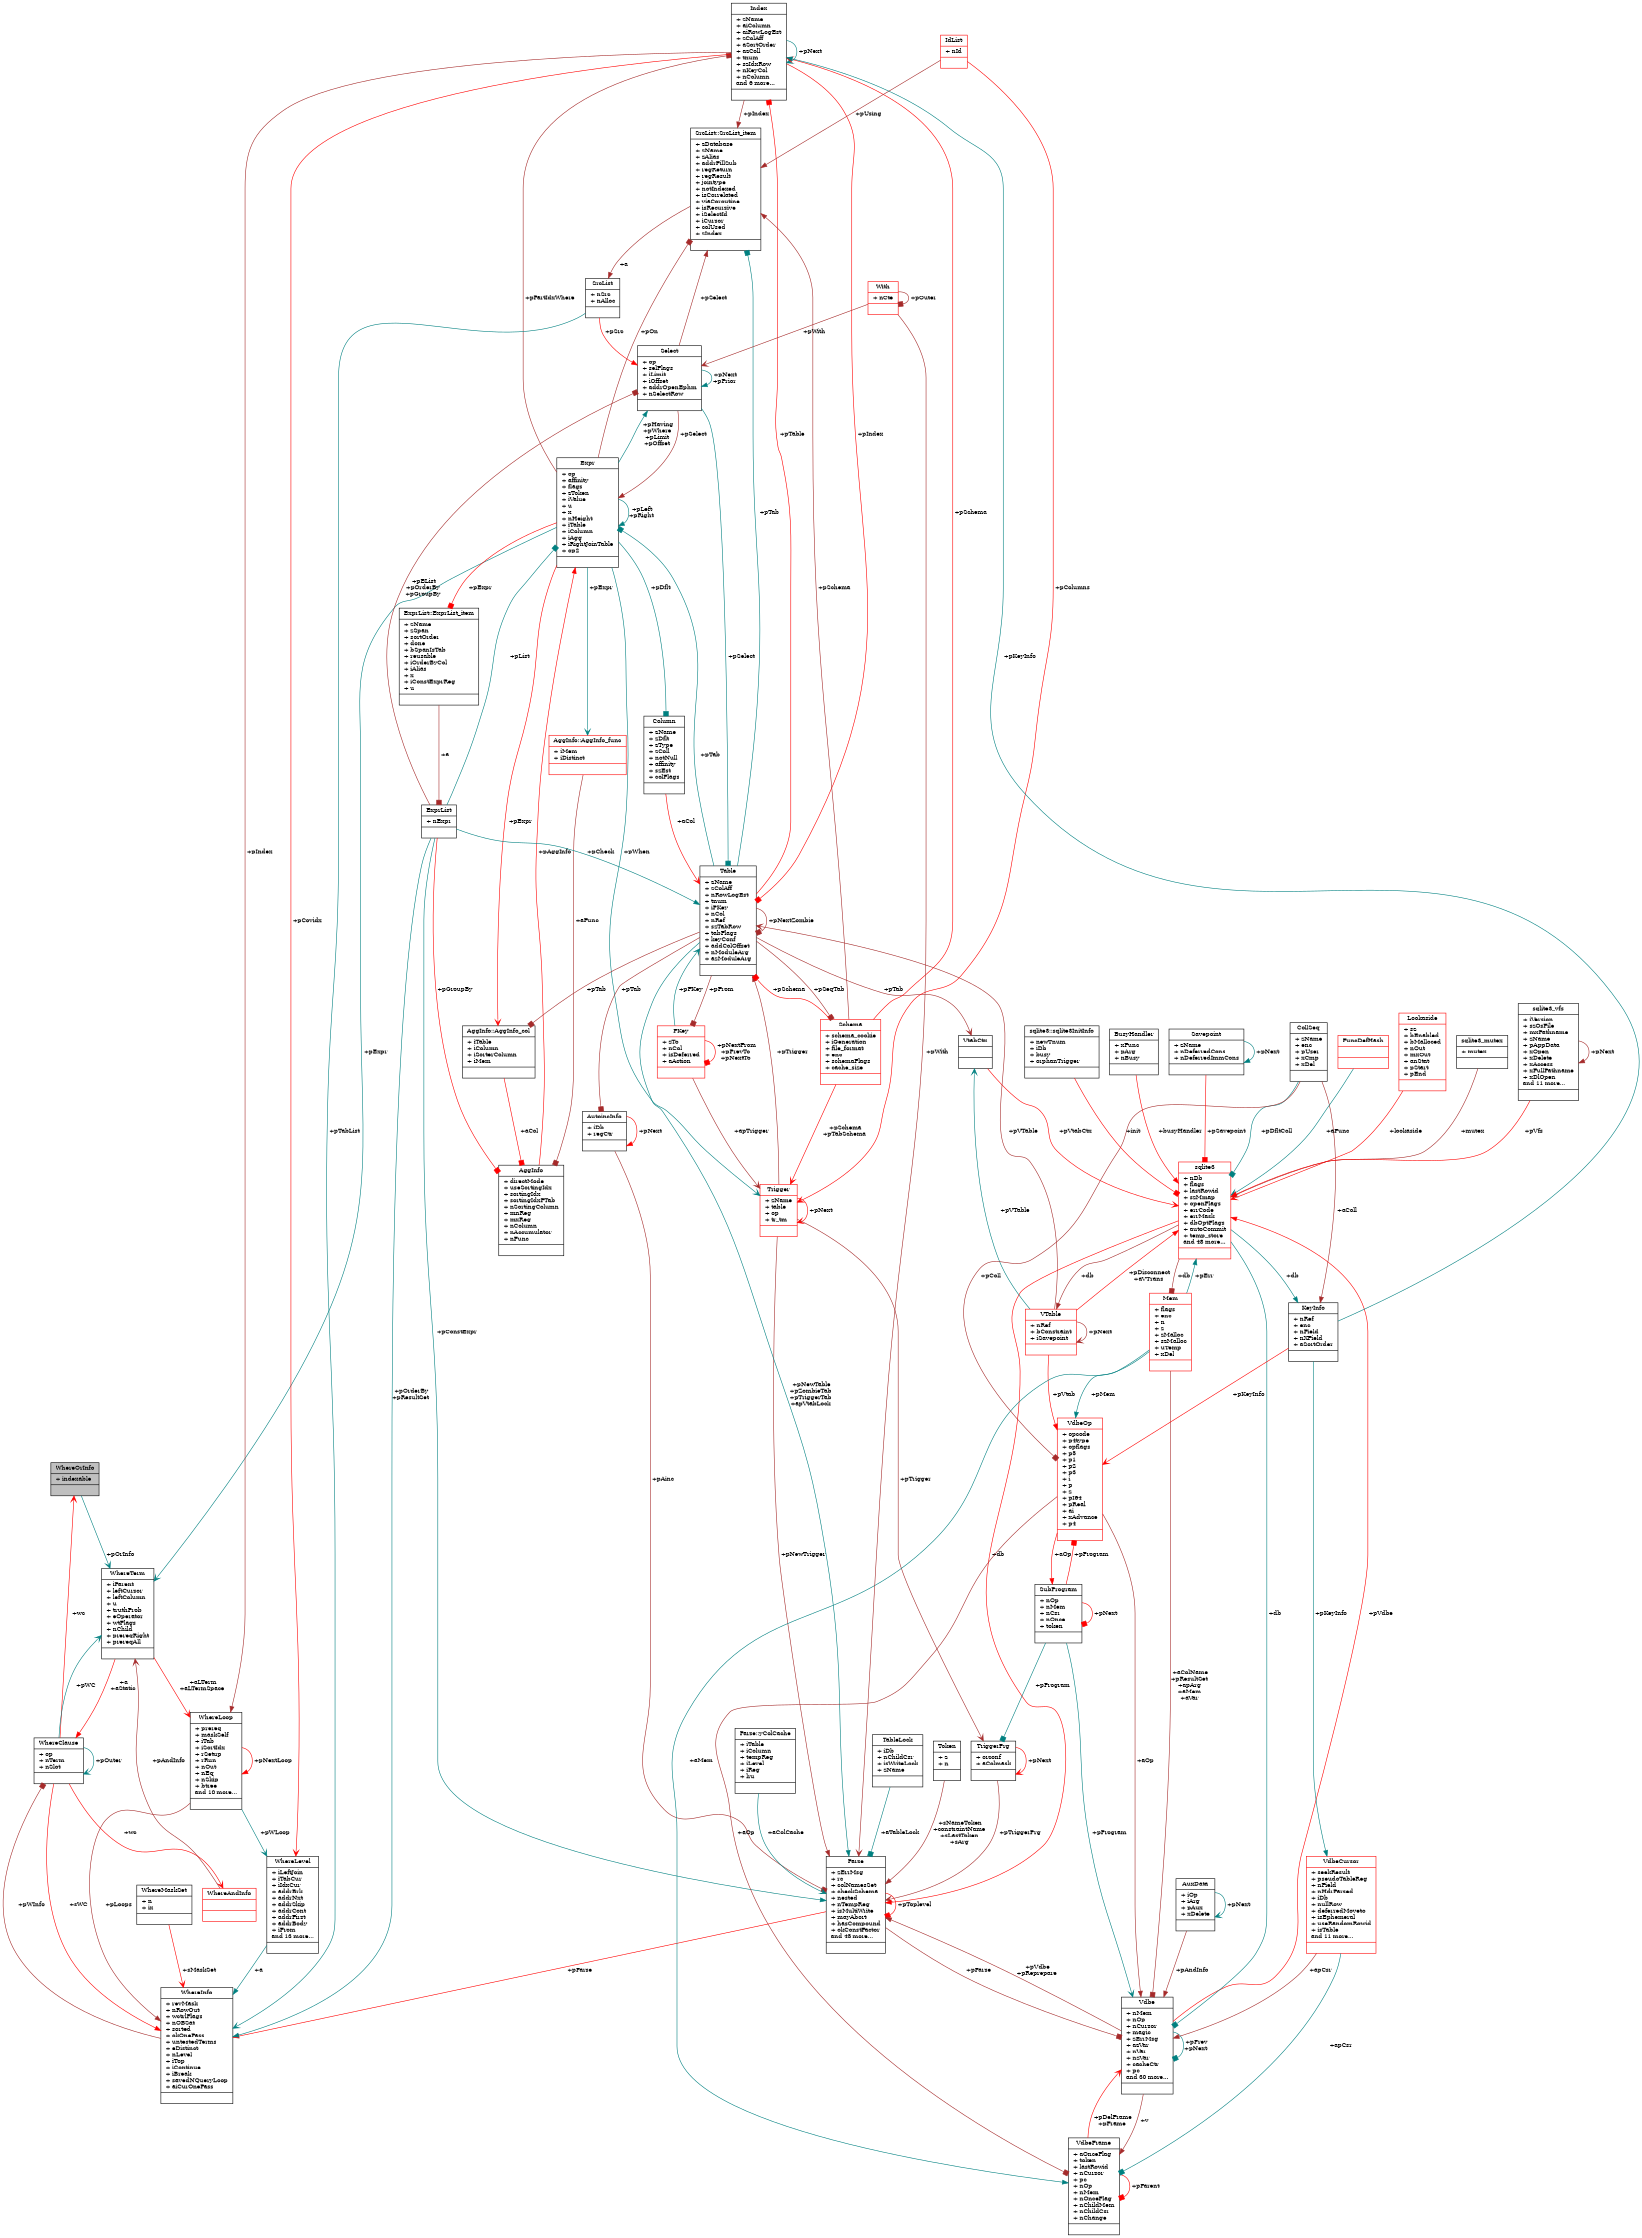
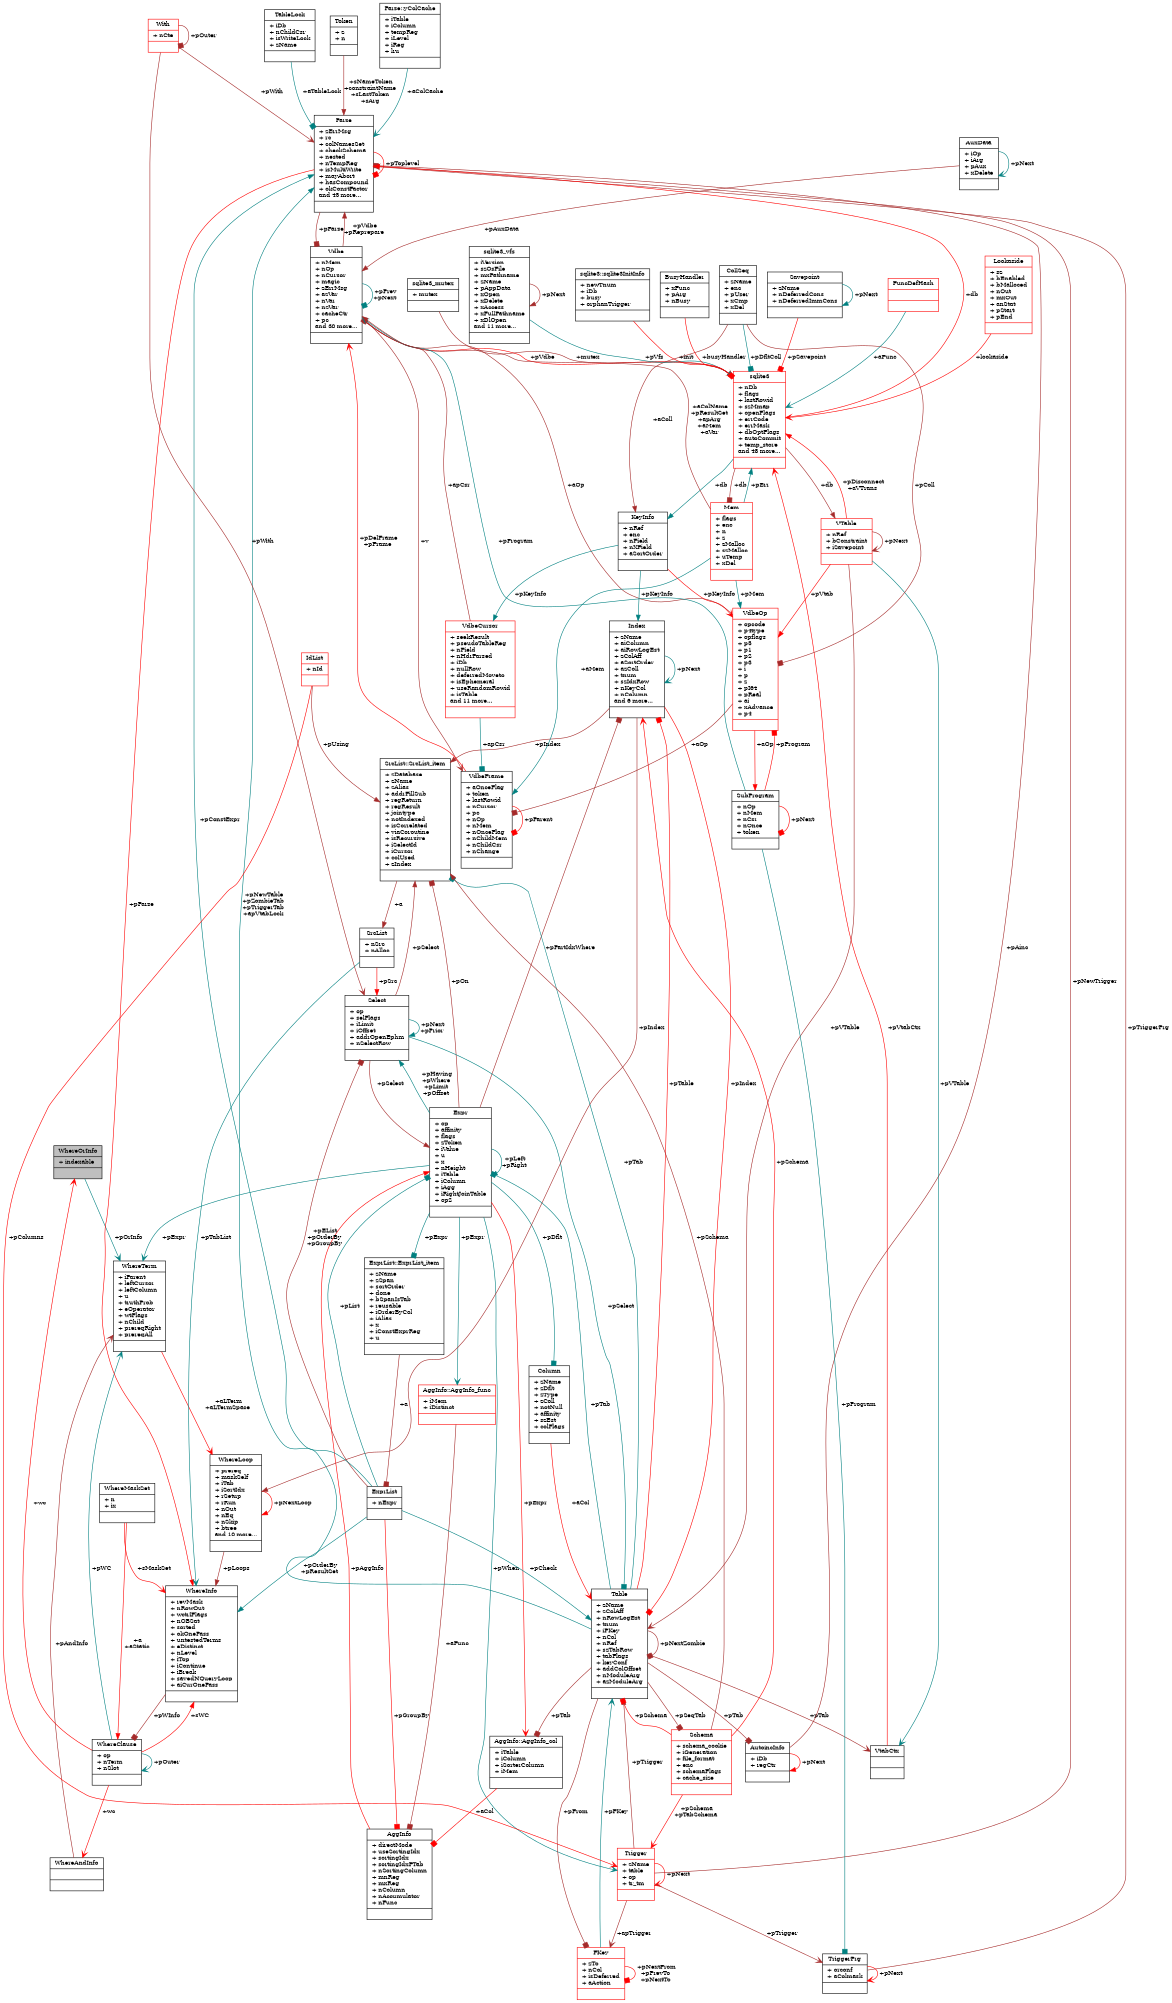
(499, 551) -> (421, 1232)
(721, 1133) -> (619, 1921)
(1409, 1160) -> (626, 358)
(1267, 1647) -> none
(100, 1697) -> (122, 1628)
(229, 1905) -> (77, 1874)
(293, 1905) -> none
(1191, 1970) -> (501, 229)
(1136, 2123) -> (419, 538)
